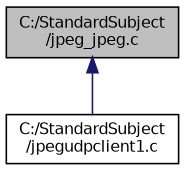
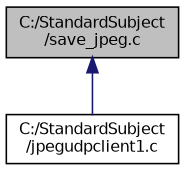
(92, 32) -> (92, 32)
